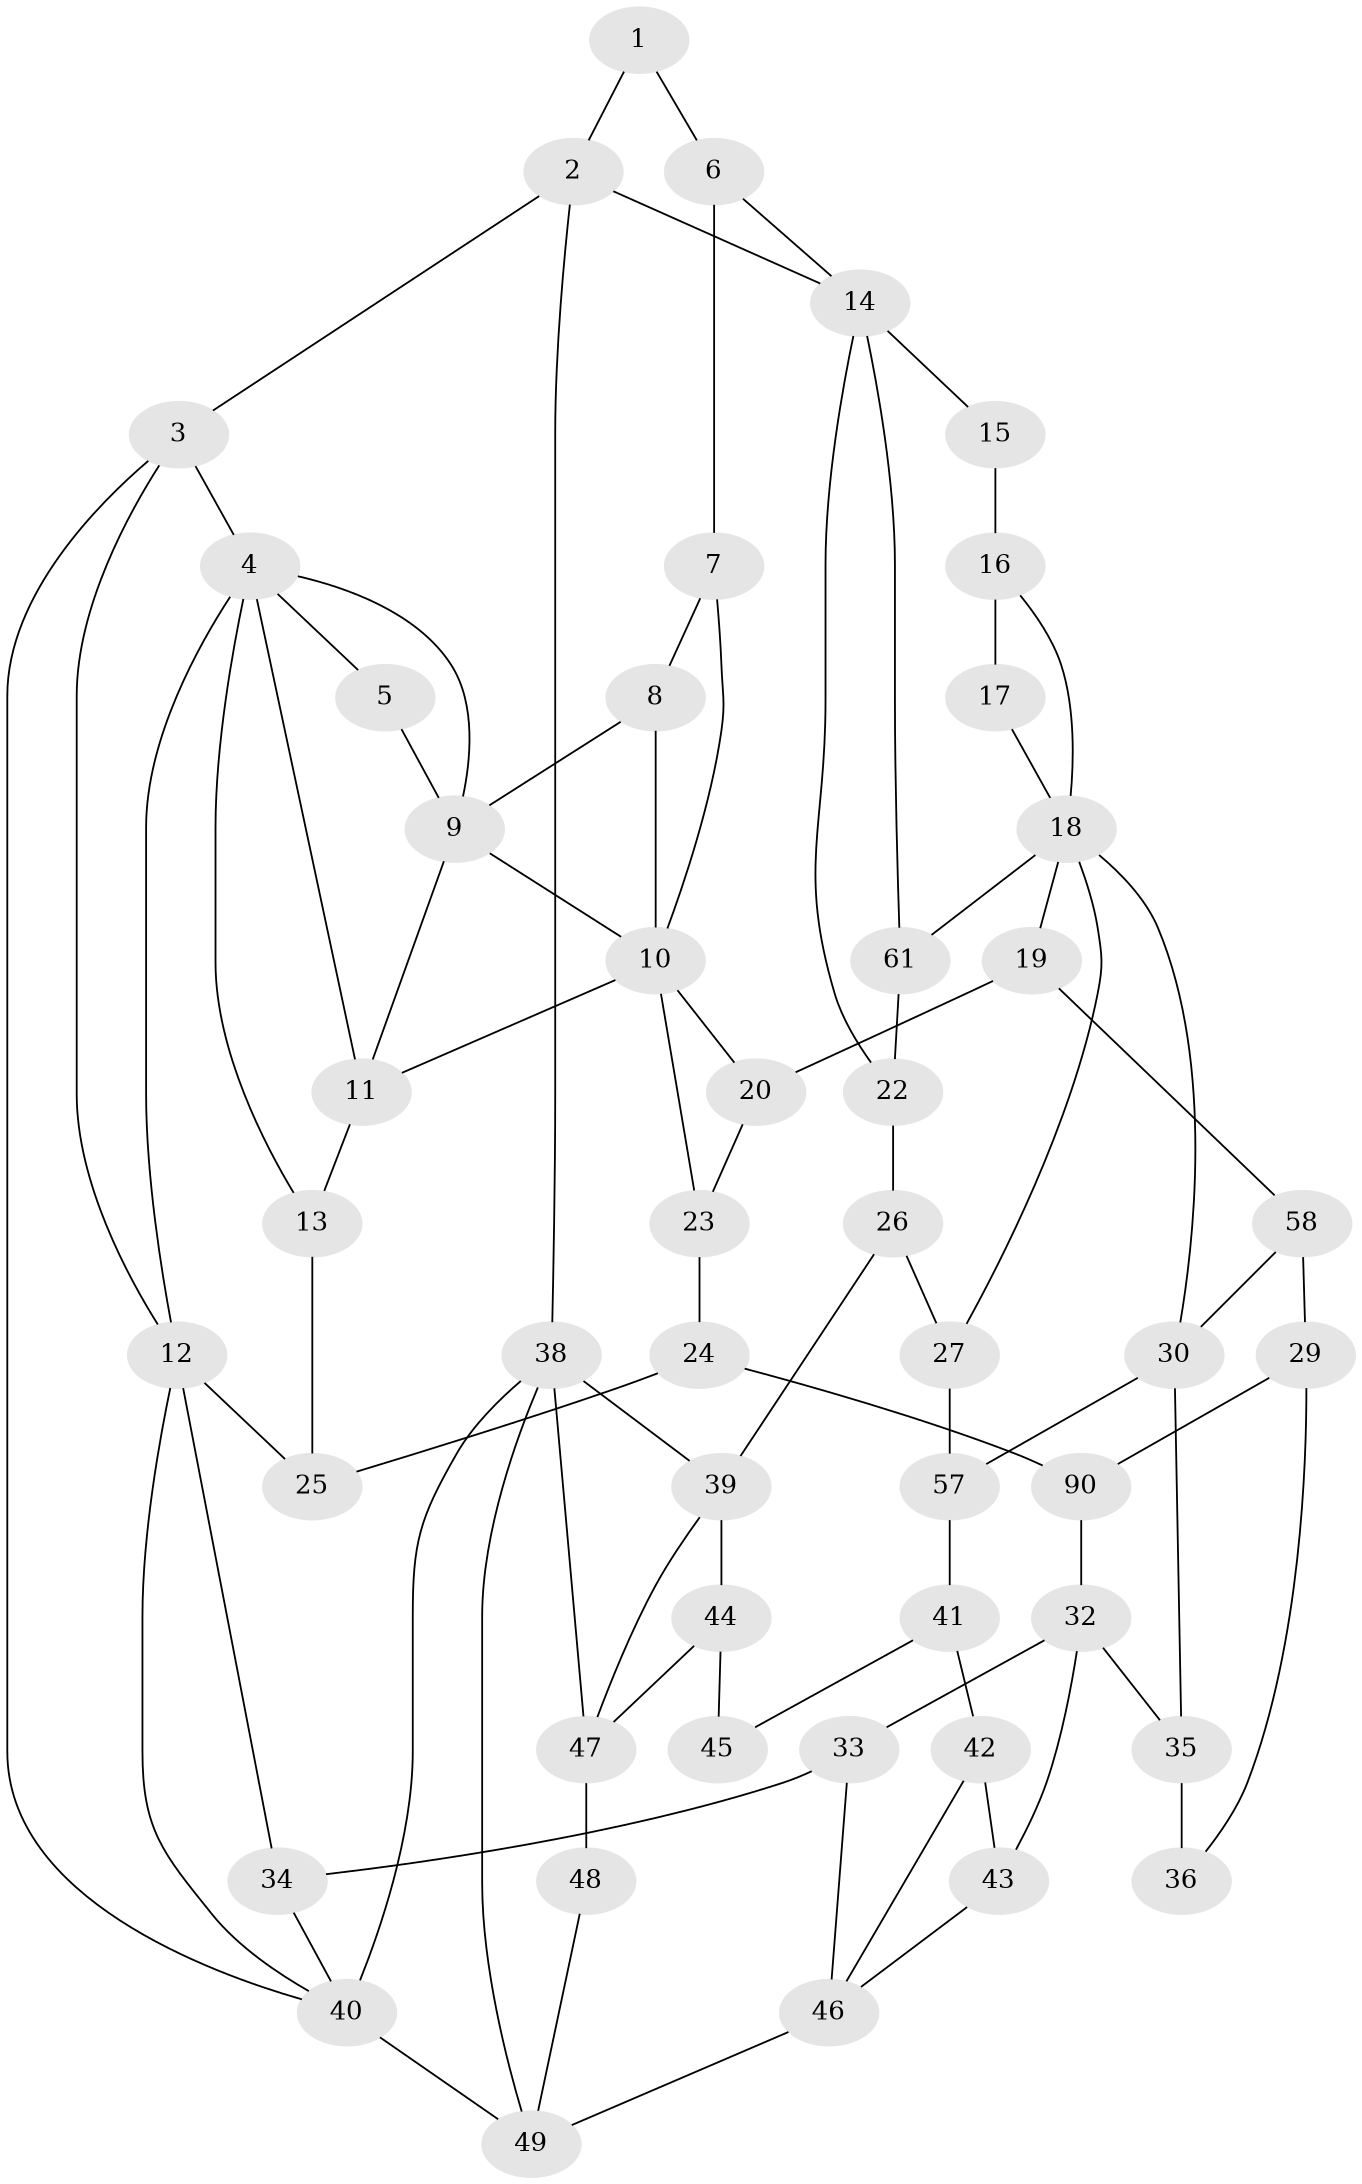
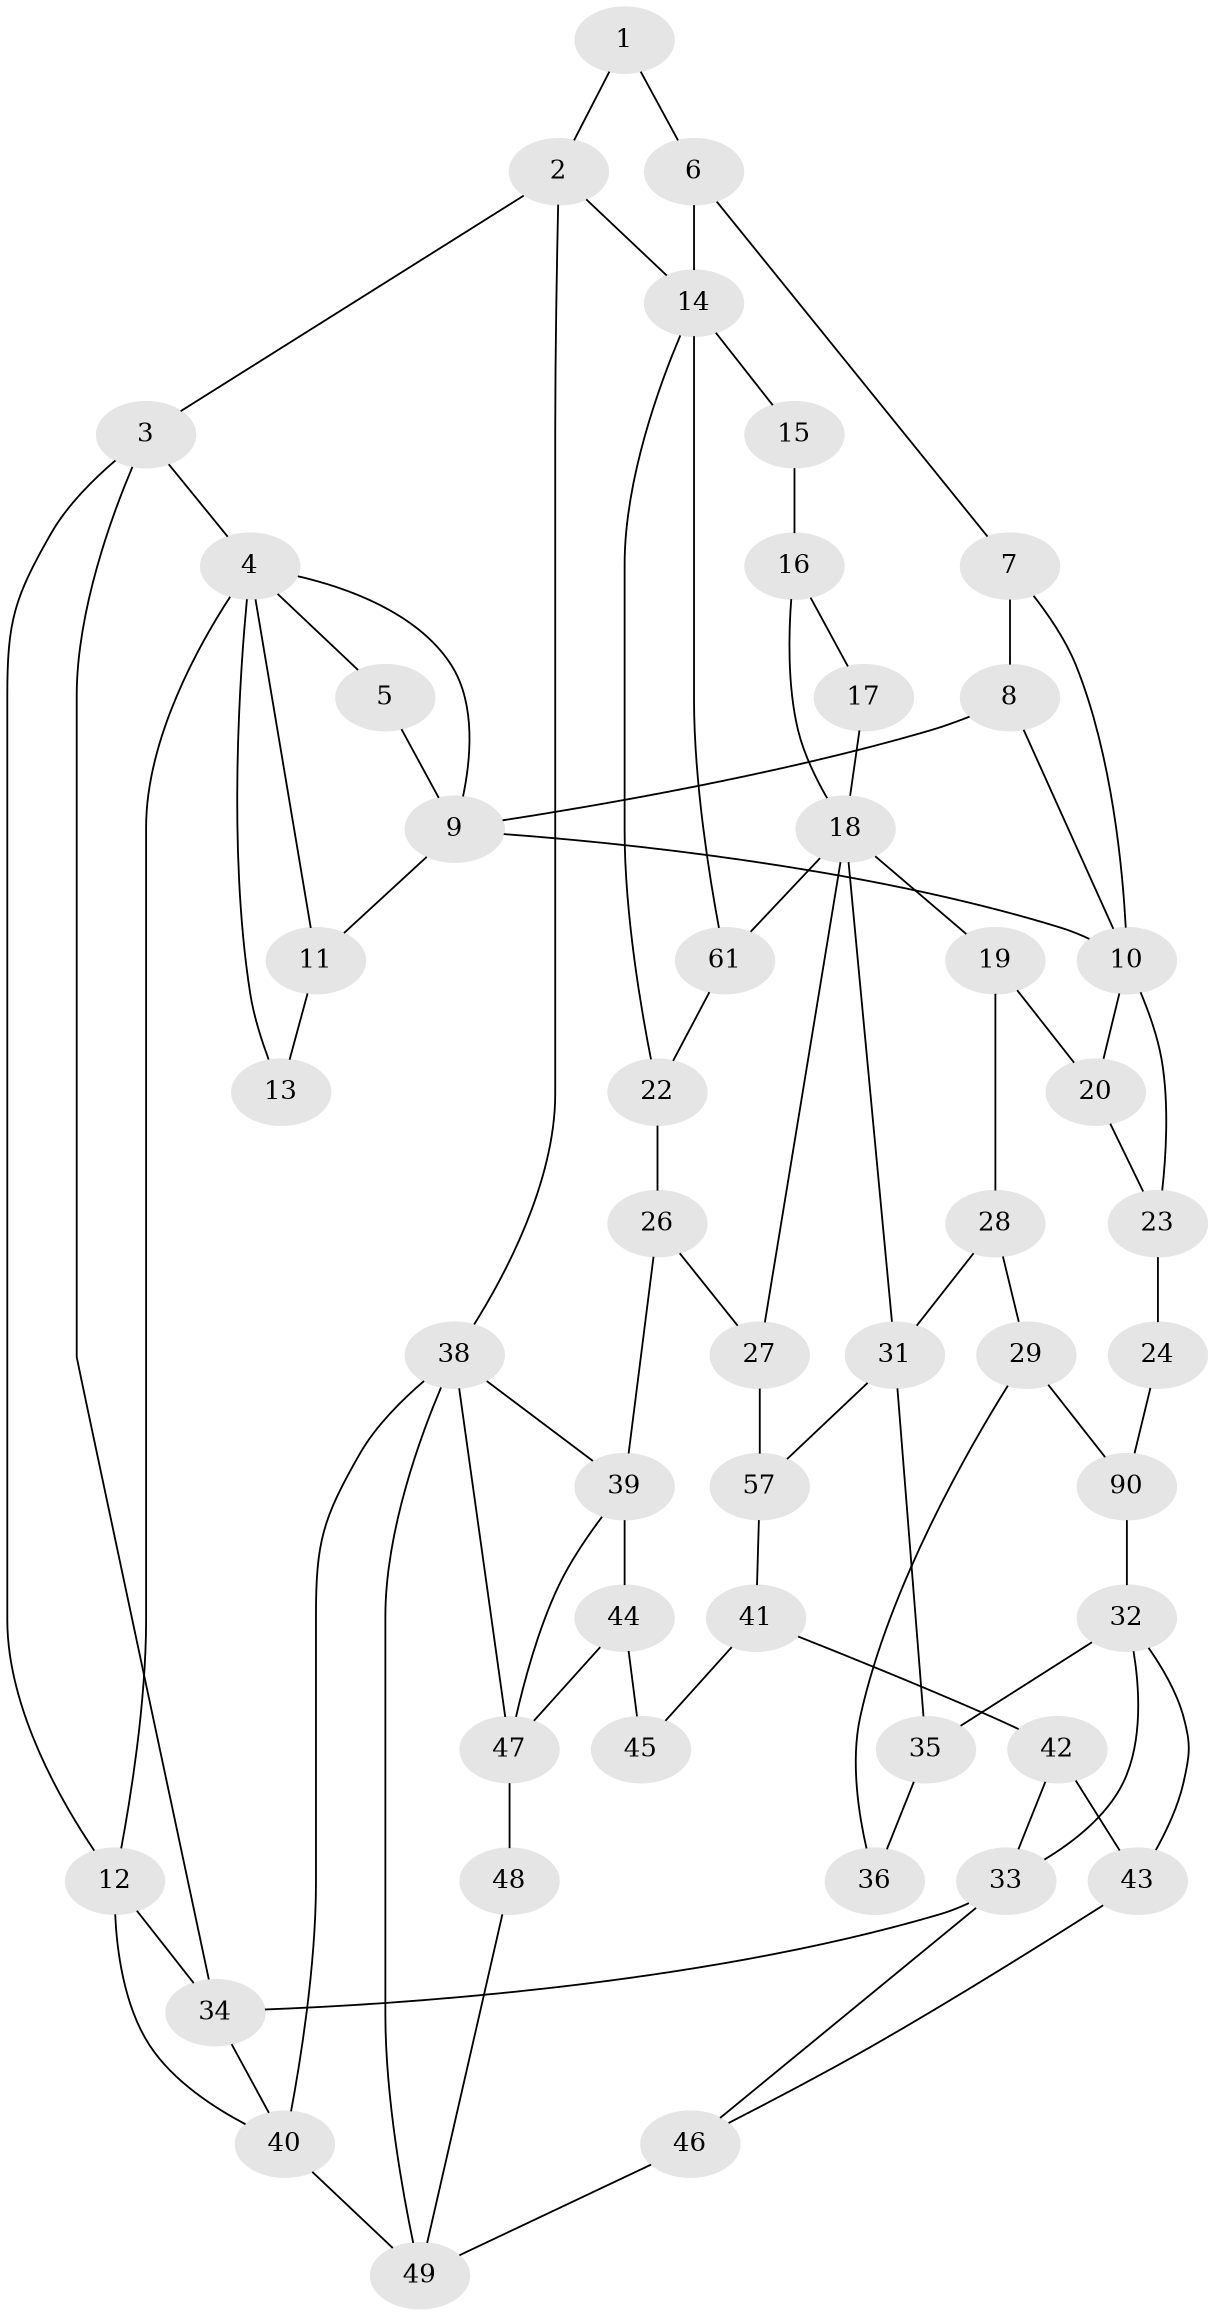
(509, 1026) -> none
(1302, 1224) -> (995, 1224)
(7, 1288) -> (77, 1226)
(1174, 1355) -> (895, 1355)
(312, 1487) -> none
(905, 1881) -> (1032, 1816)
